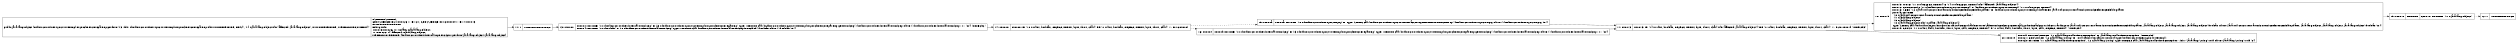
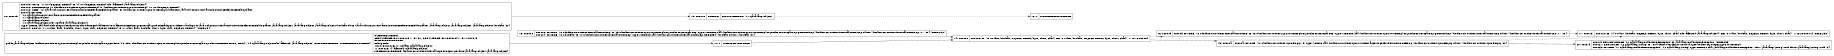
(2502, 16) -> (1056, 16)
(1863, 24) -> none
(1223, 25) -> (1182, 40)
(1582, 25) -> (1564, 39)
(538, 27) -> (737, 43)
(555, 27) -> (851, 42)
(1912, 33) -> (1541, 44)
